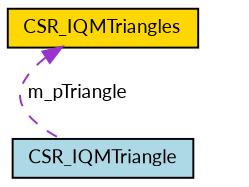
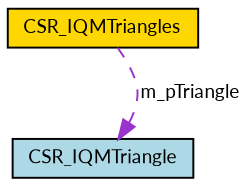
(22, 104) -> (136, 83)
